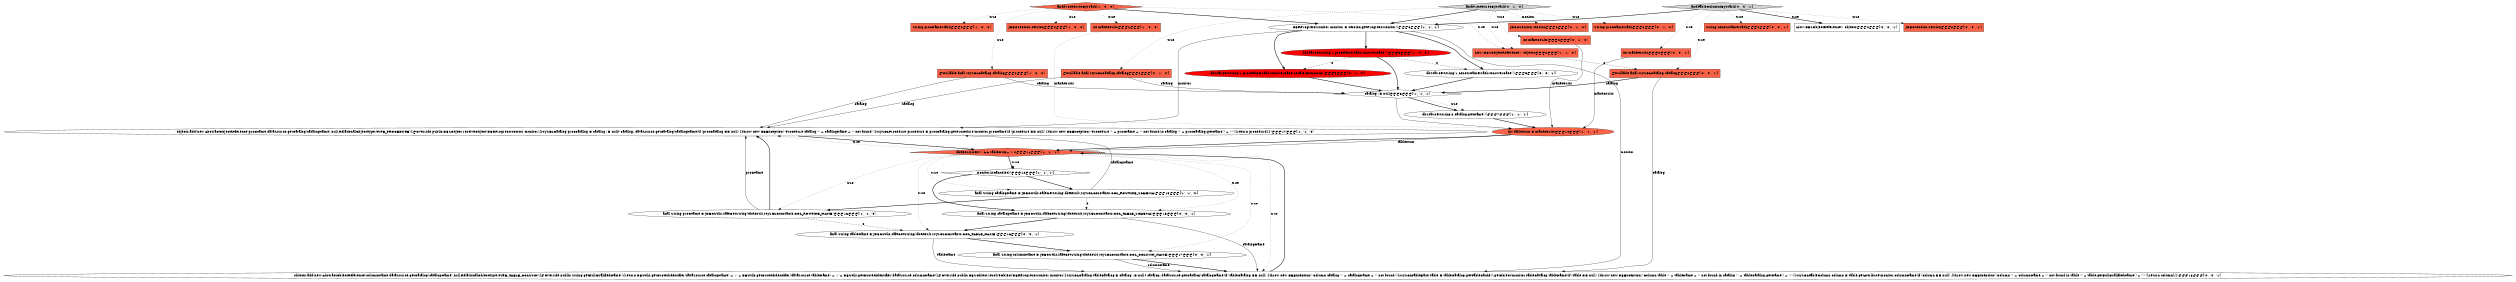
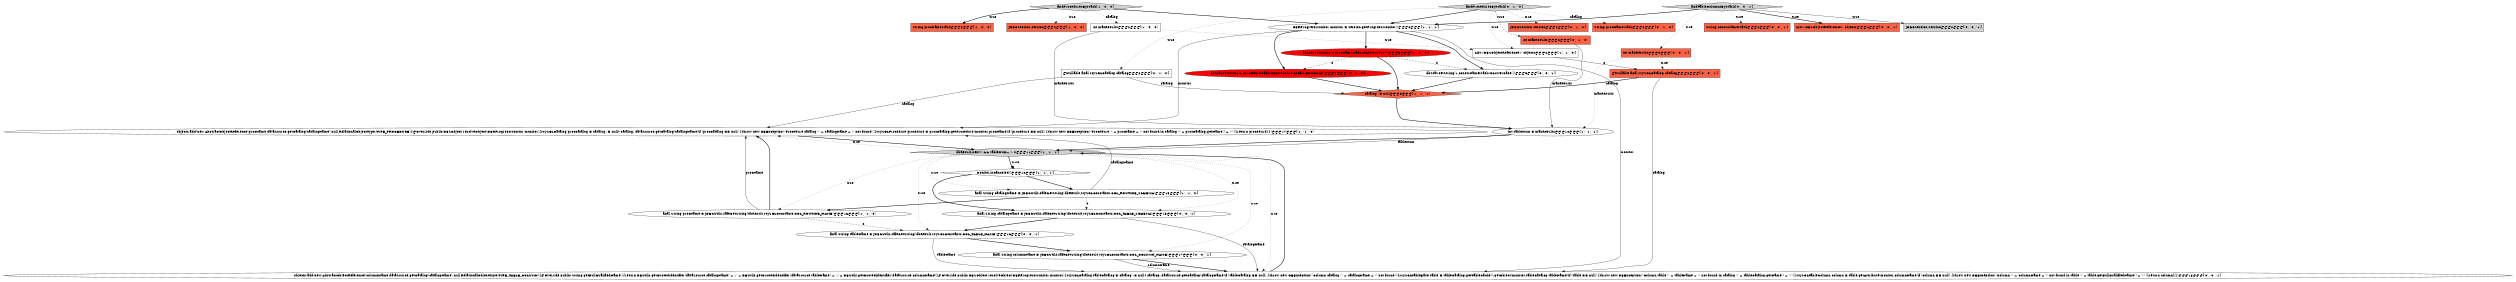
(1086, 7) -> (1086, 7)
(1006, 12) -> (1006, 12)
(1323, 12) -> (1315, 40)
(1825, 16) -> (1825, 16)
(1112, 17) -> (1112, 17)
(1528, 17) -> (1528, 17)
(1576, 17) -> (1576, 17)
(1126, 27) -> (1126, 27)
(1847, 27) -> (1847, 27)
(1944, 27) -> (1944, 27)
(1503, 28) -> (1503, 28)
(1698, 40) -> (1660, 62)
(1525, 53) -> (1525, 53)
(1594, 63) -> (1594, 63)
(992, 73) -> none
(1116, 73) -> (1116, 73)
(1594, 80) -> (1594, 80)
(1398, 94) -> (1398, 94)
(1475, 115) -> none
(1444, 124) -> (1444, 124)
(1224, 125) -> (1224, 125)
(1553, 132) -> (1553, 132)
(1008, 152) -> (1008, 152)
